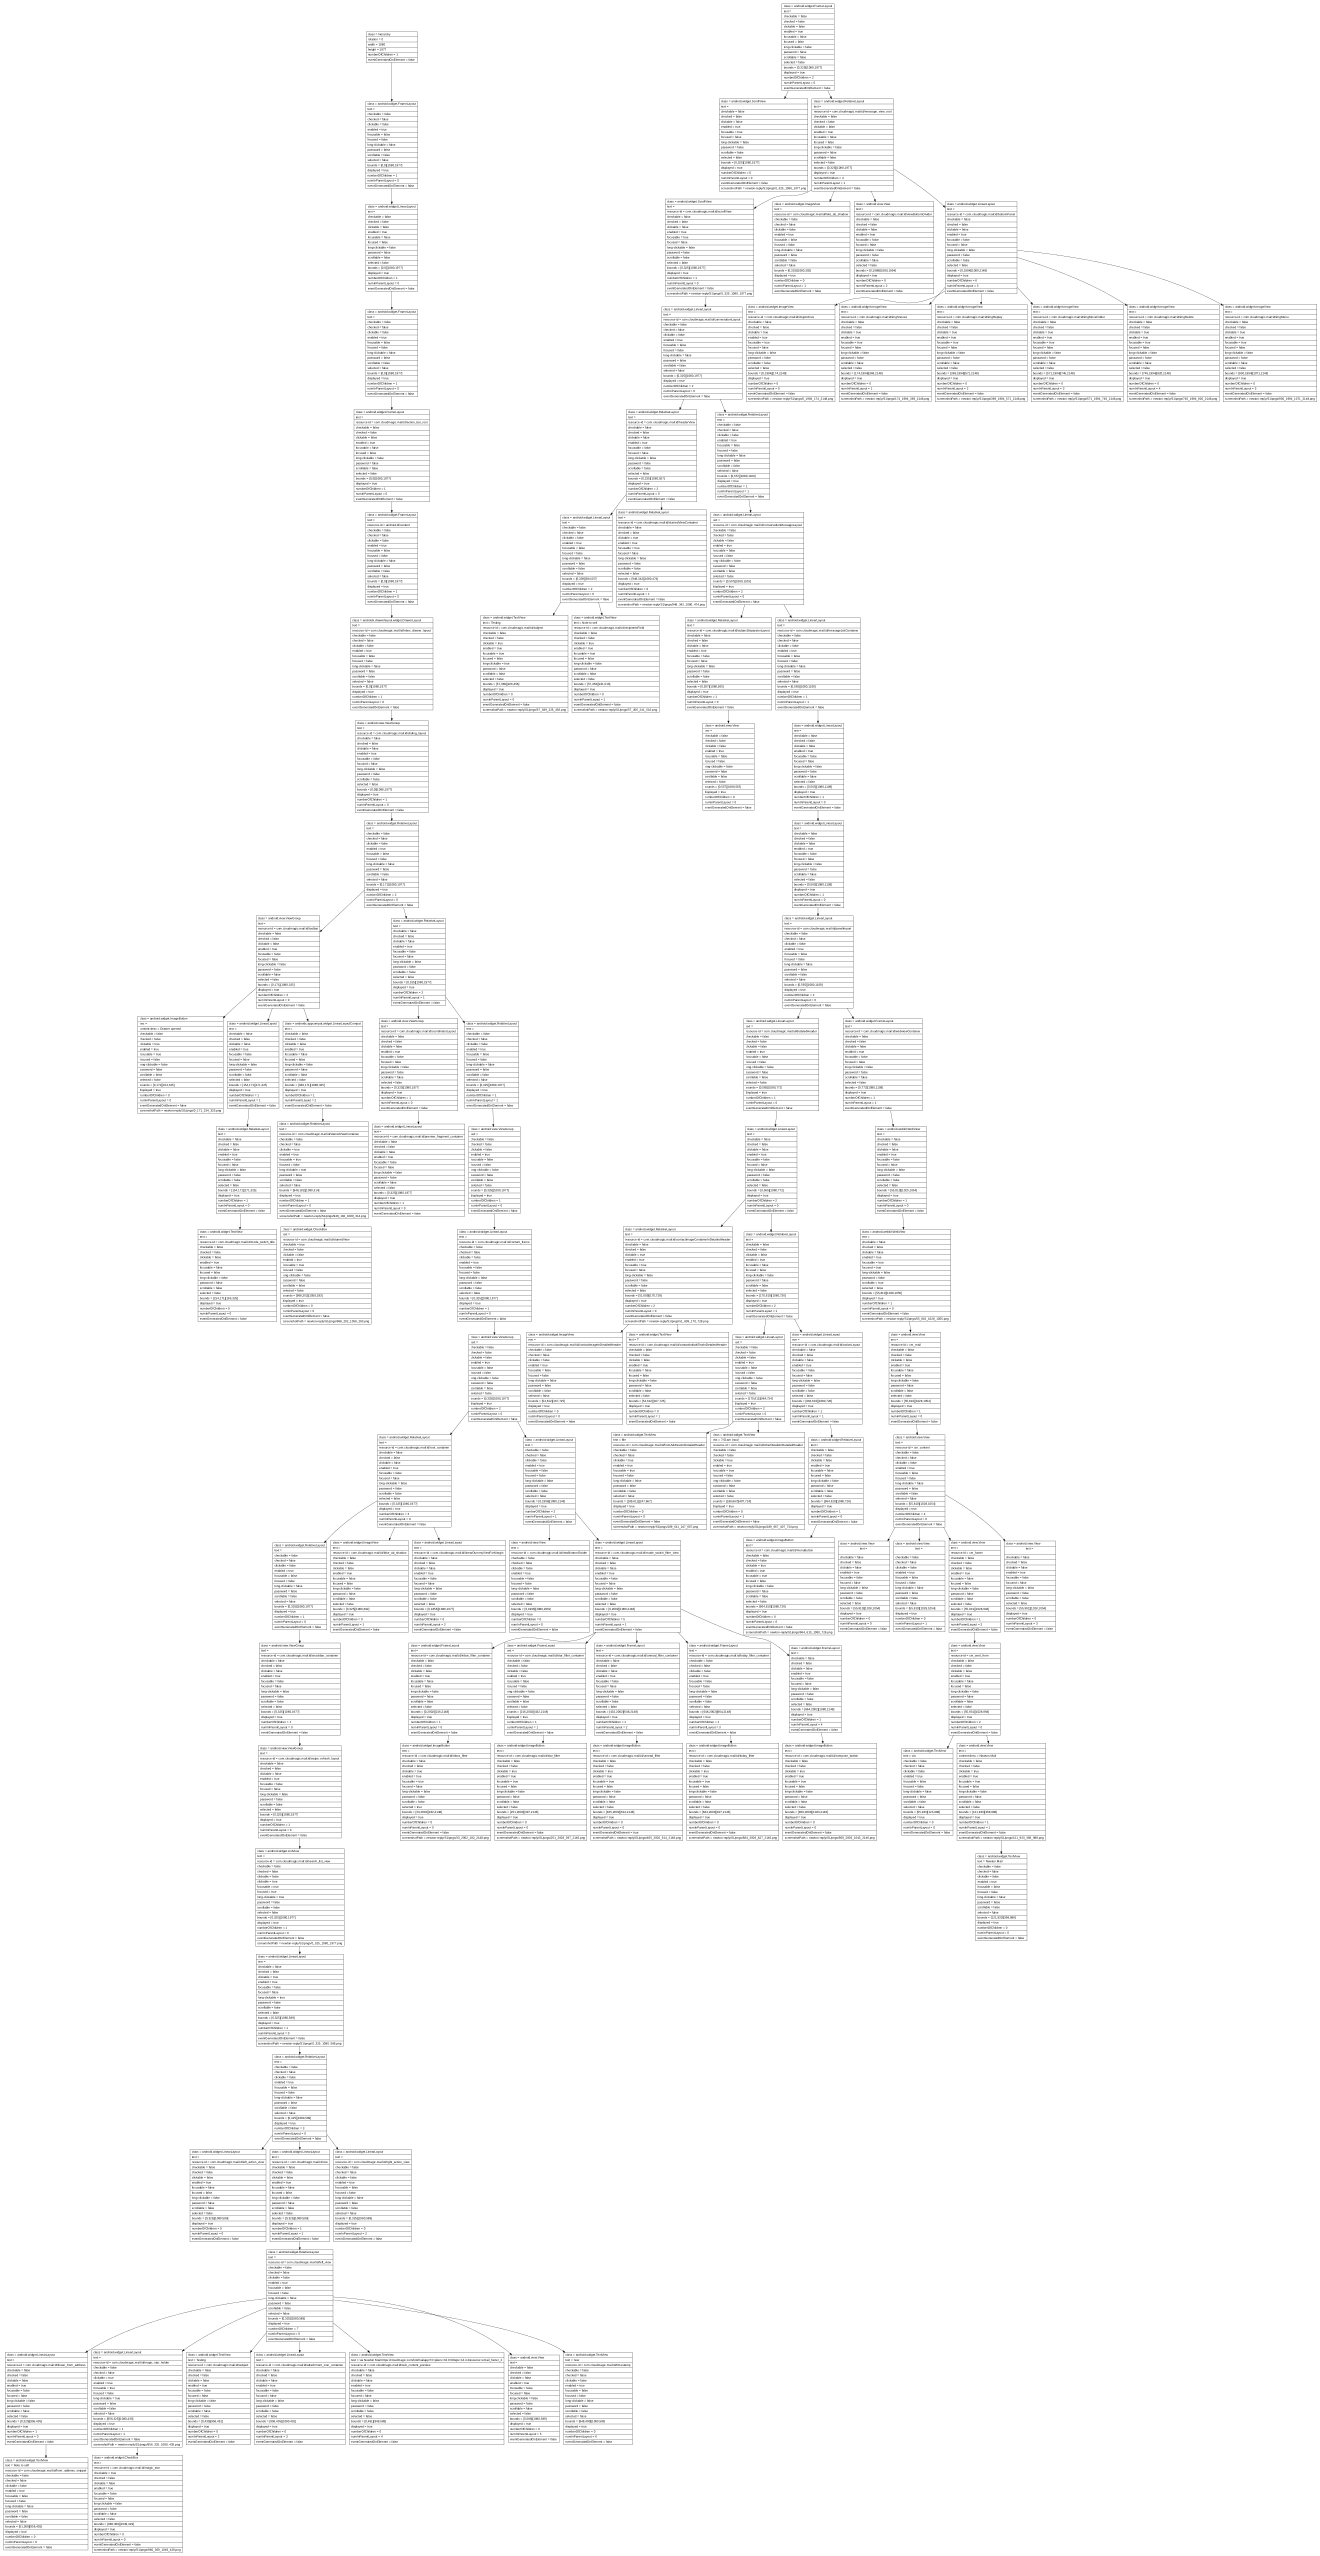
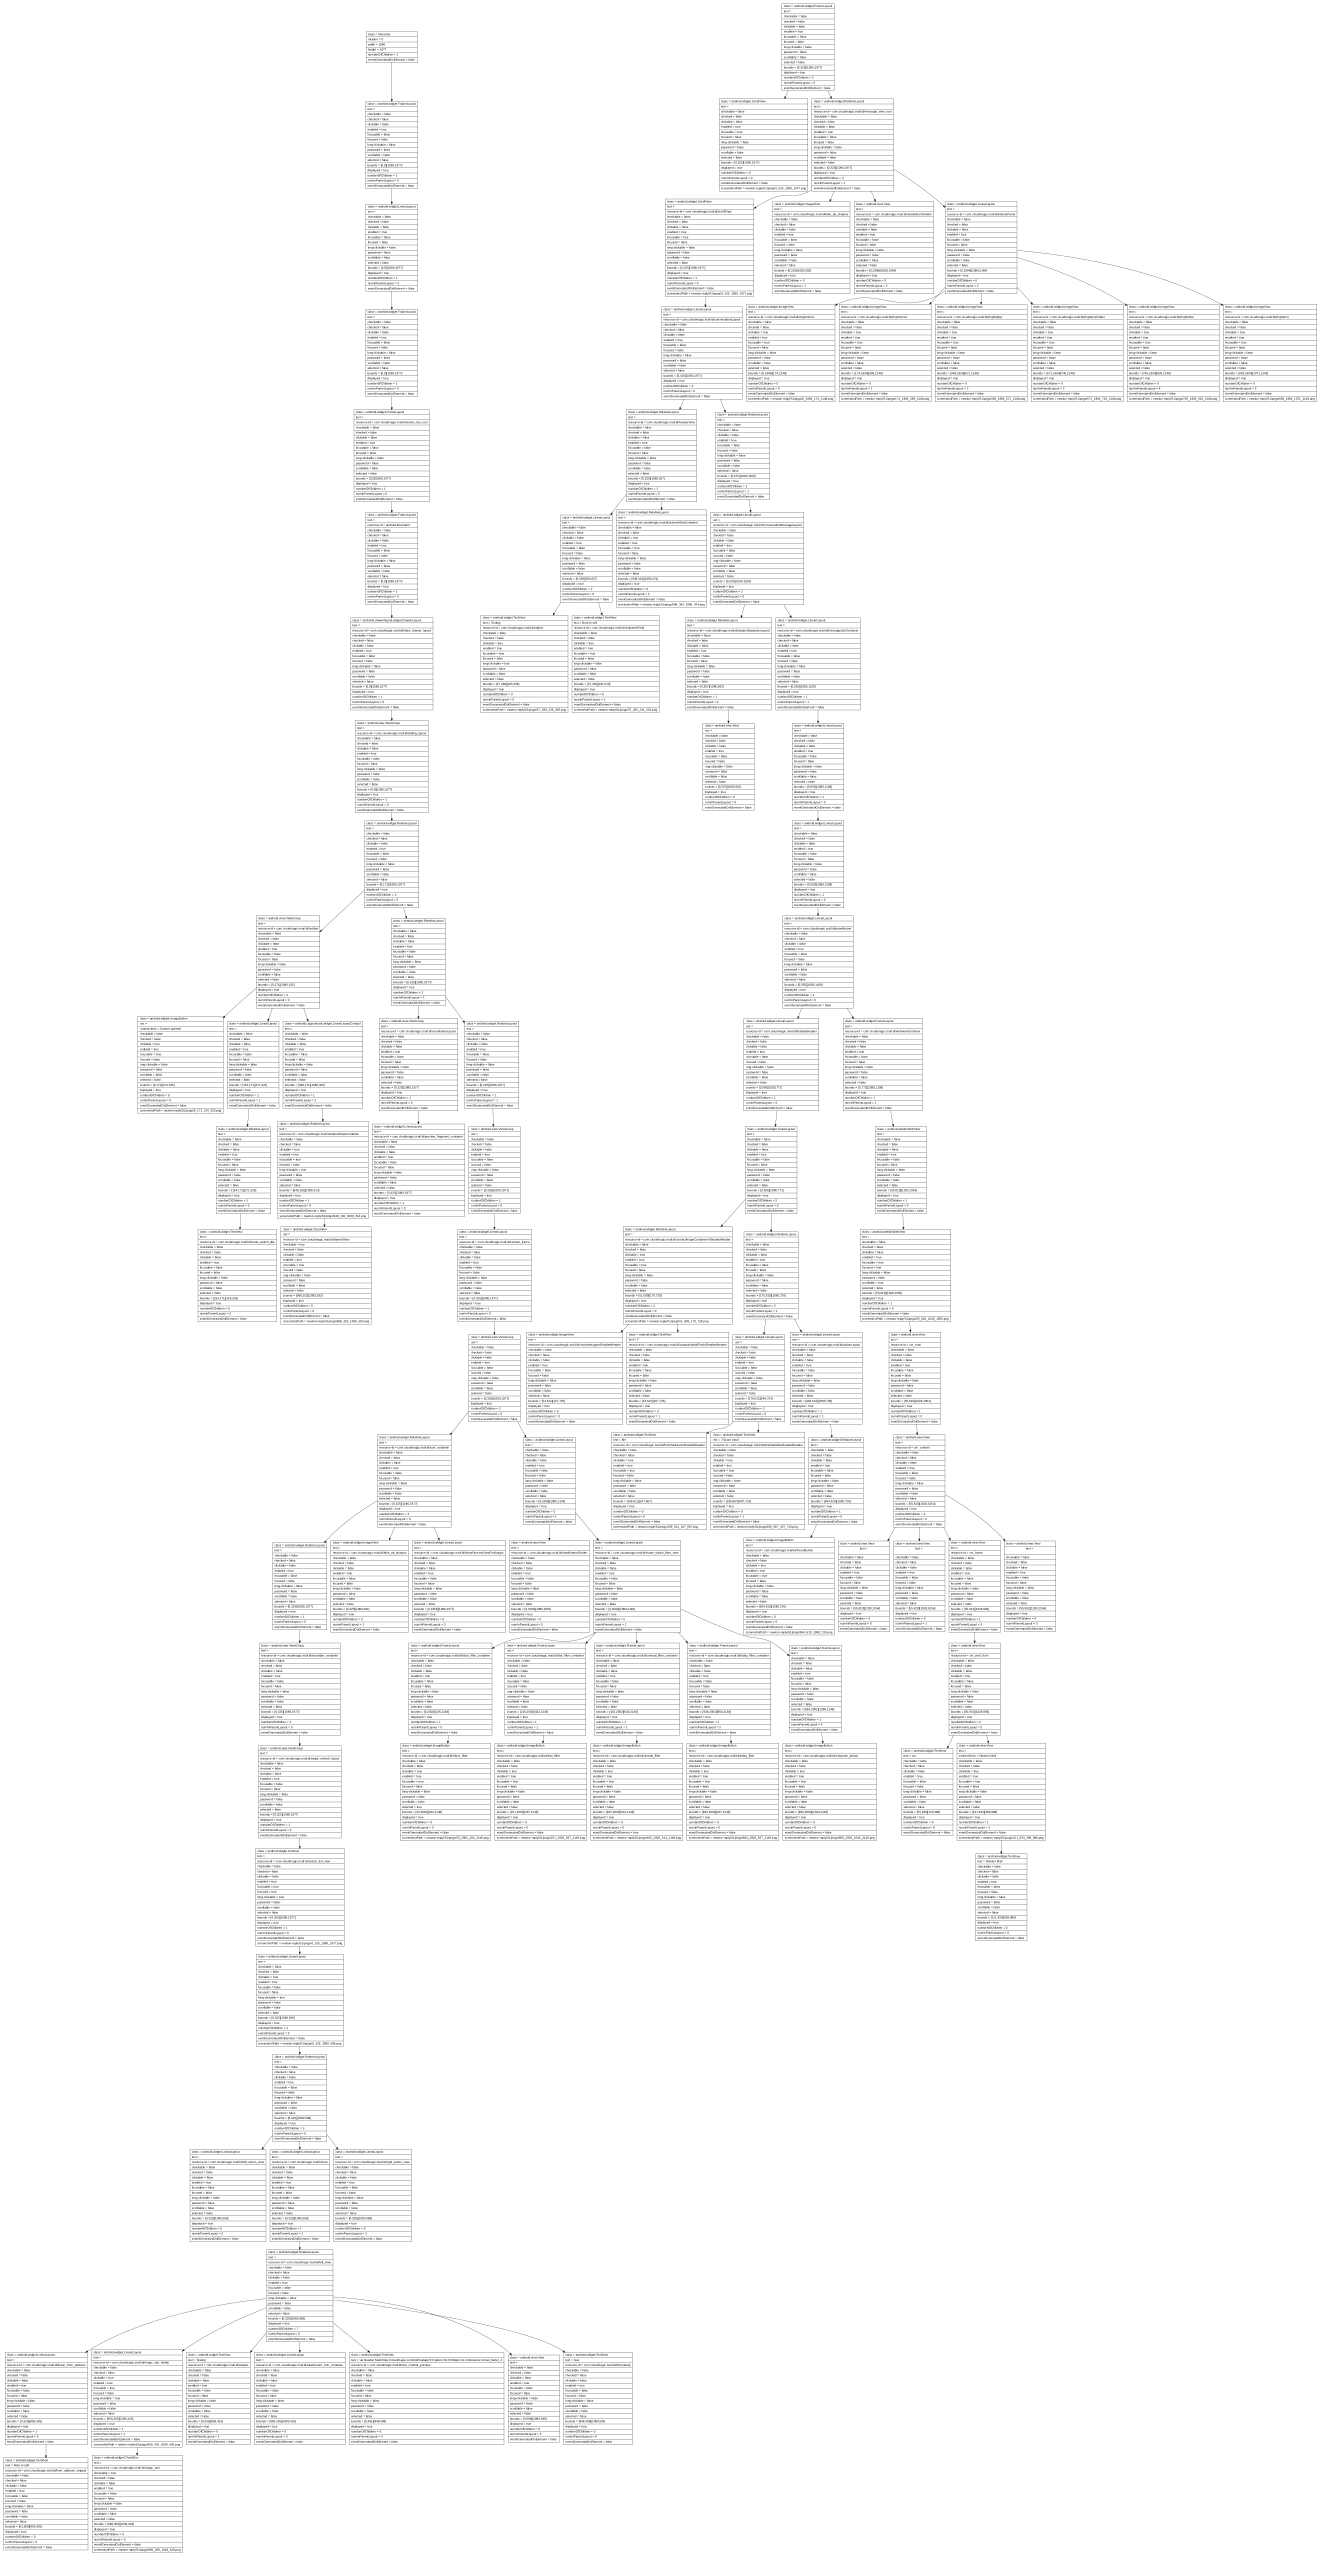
(267, 1882) -> (267, 1882)
